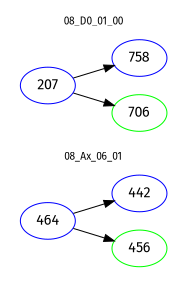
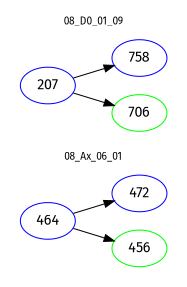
(94, 22) -> (94, 22)
(139, 193) -> (139, 193)
